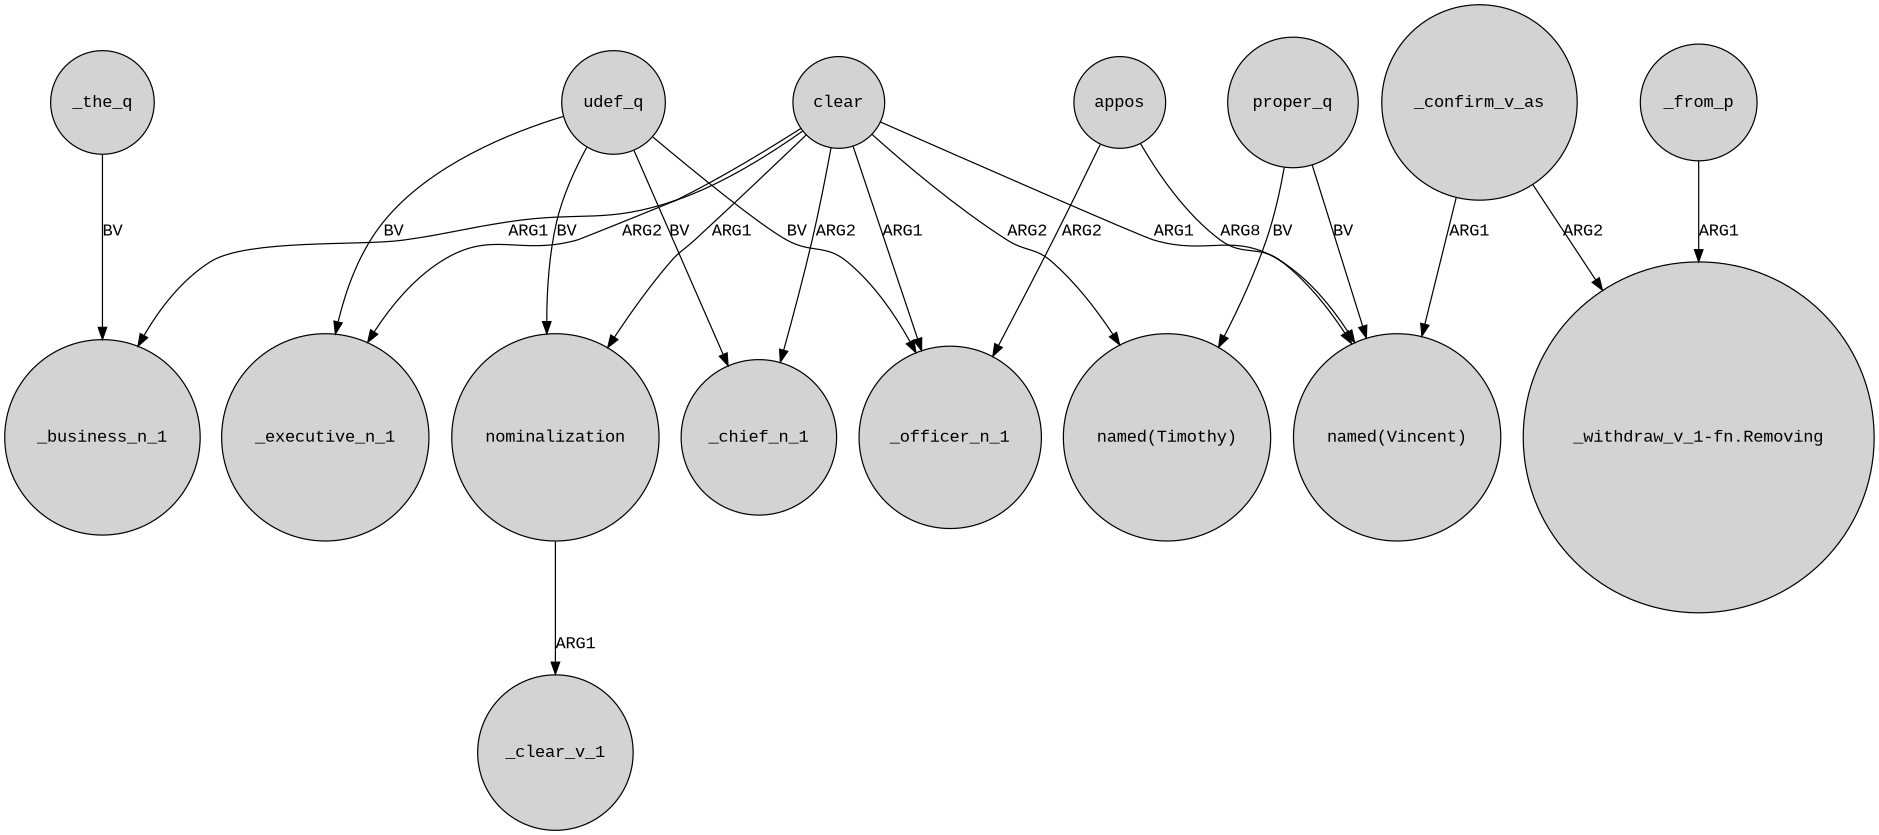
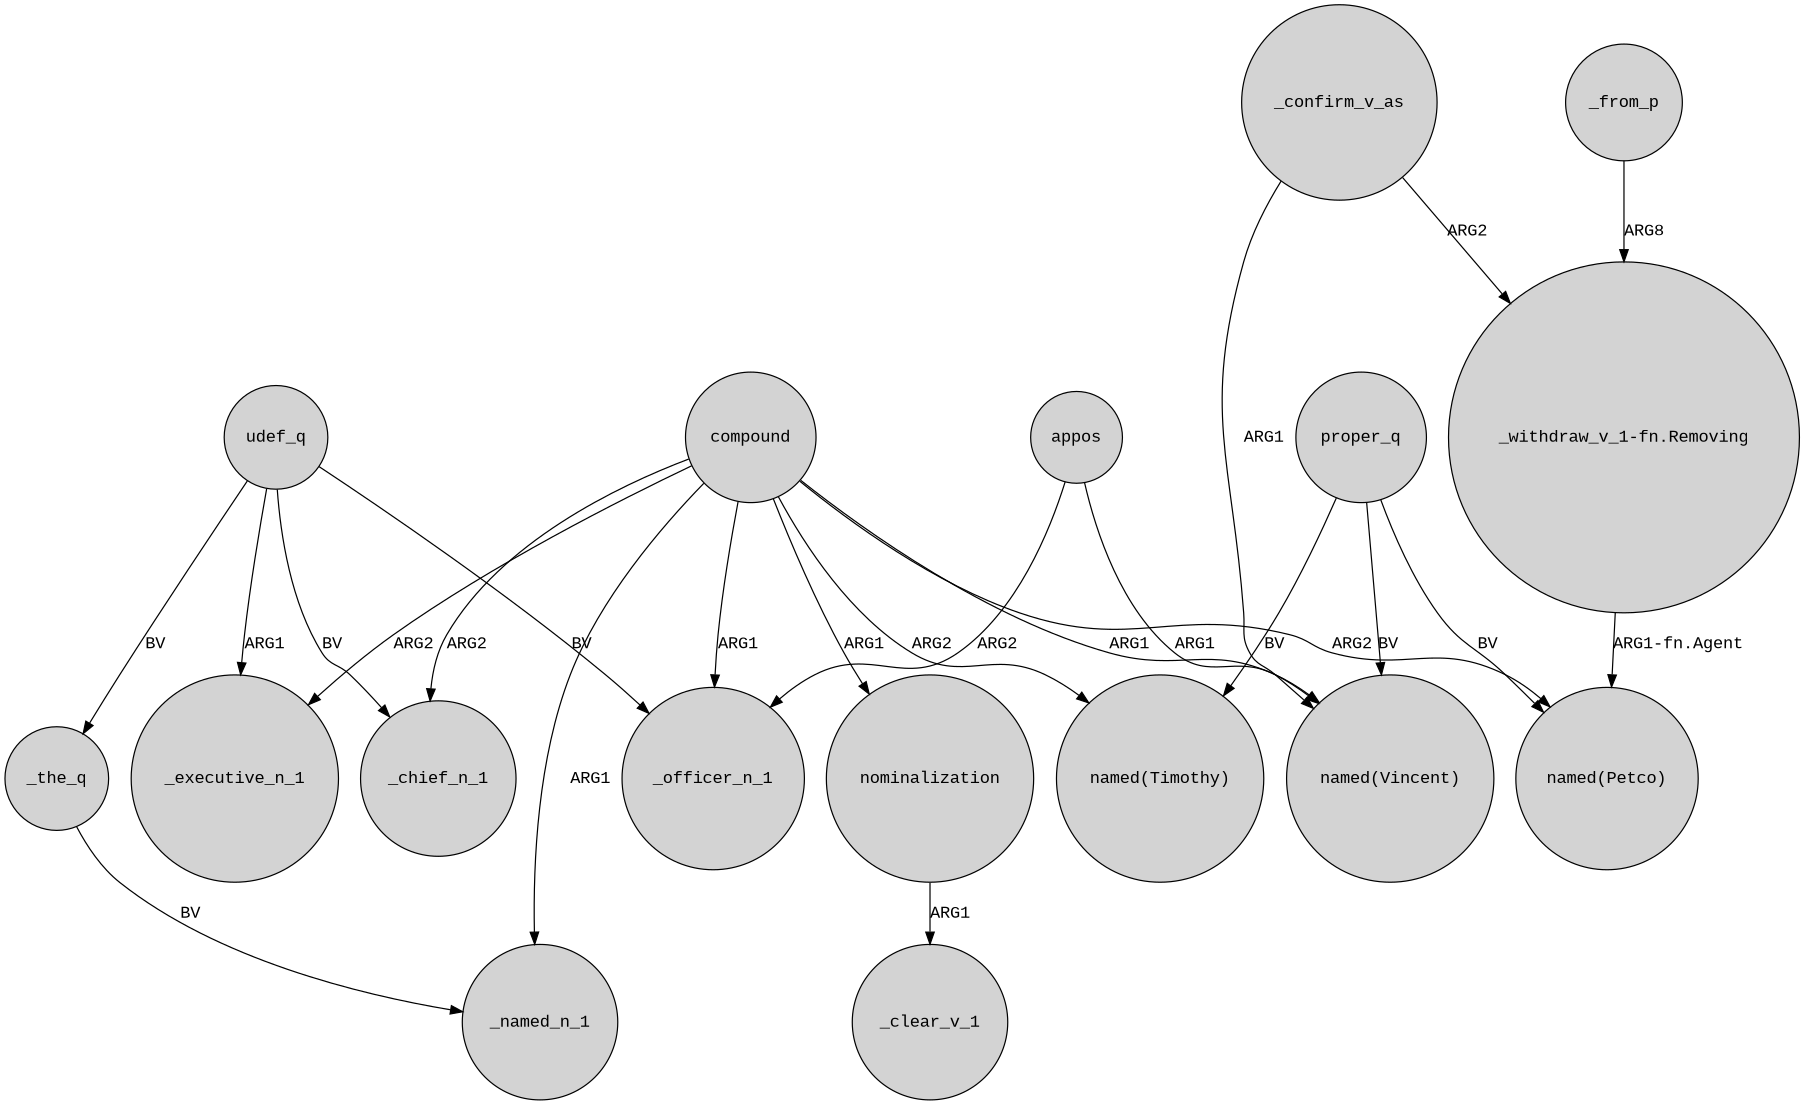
(839, 102) -> (751, 437)
(394, 231) -> (265, 644)
(555, 231) -> (167, 601)
(1241, 231) -> (1195, 644)
(1719, 231) -> (1645, 231)
(102, 437) -> (540, 1022)
none -> (1607, 779)
